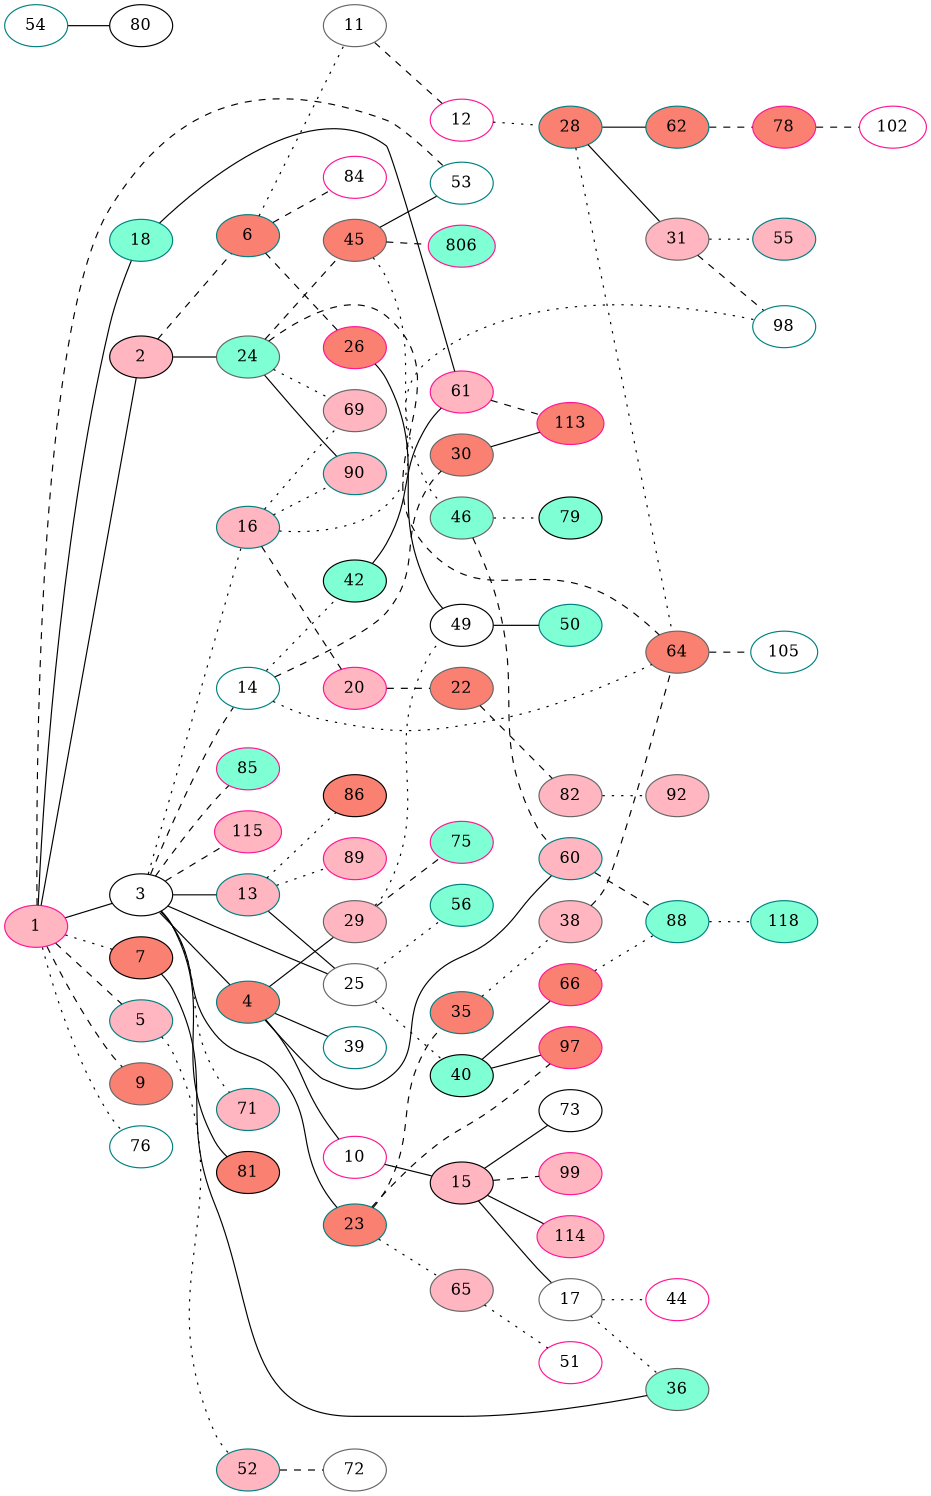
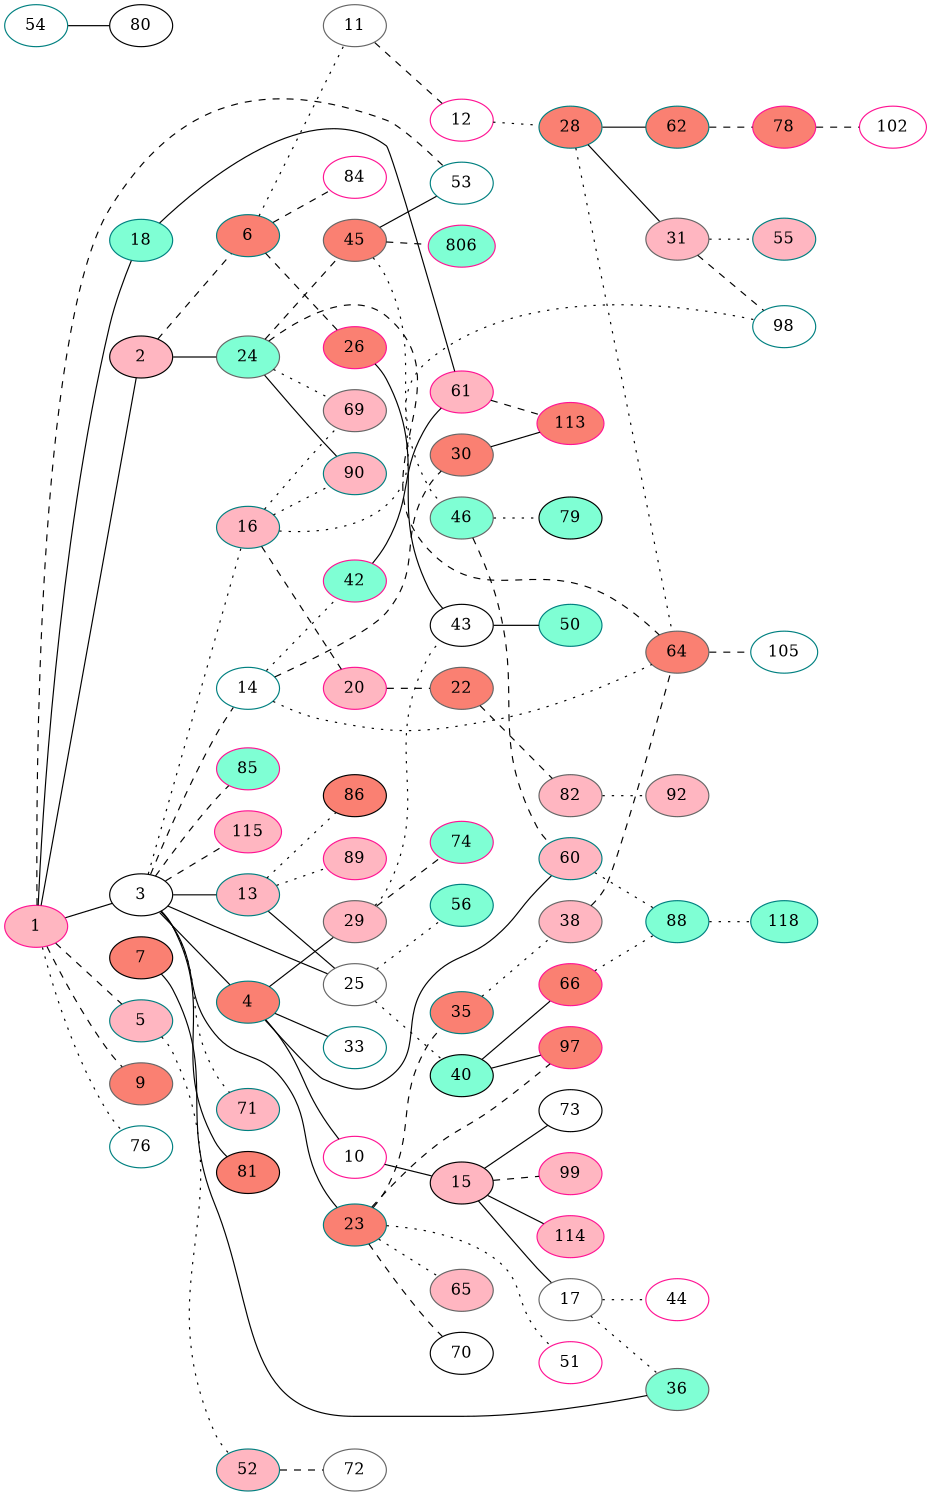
(355, 581) -> (355, 581)
(462, 625) -> (462, 625)
(462, 842) -> (462, 842)
(624, 890) -> (624, 890)
(89, 942) -> none
(355, 1048) -> (355, 1048)
(516, 1327) -> (491, 1256)
none -> (462, 1353)
